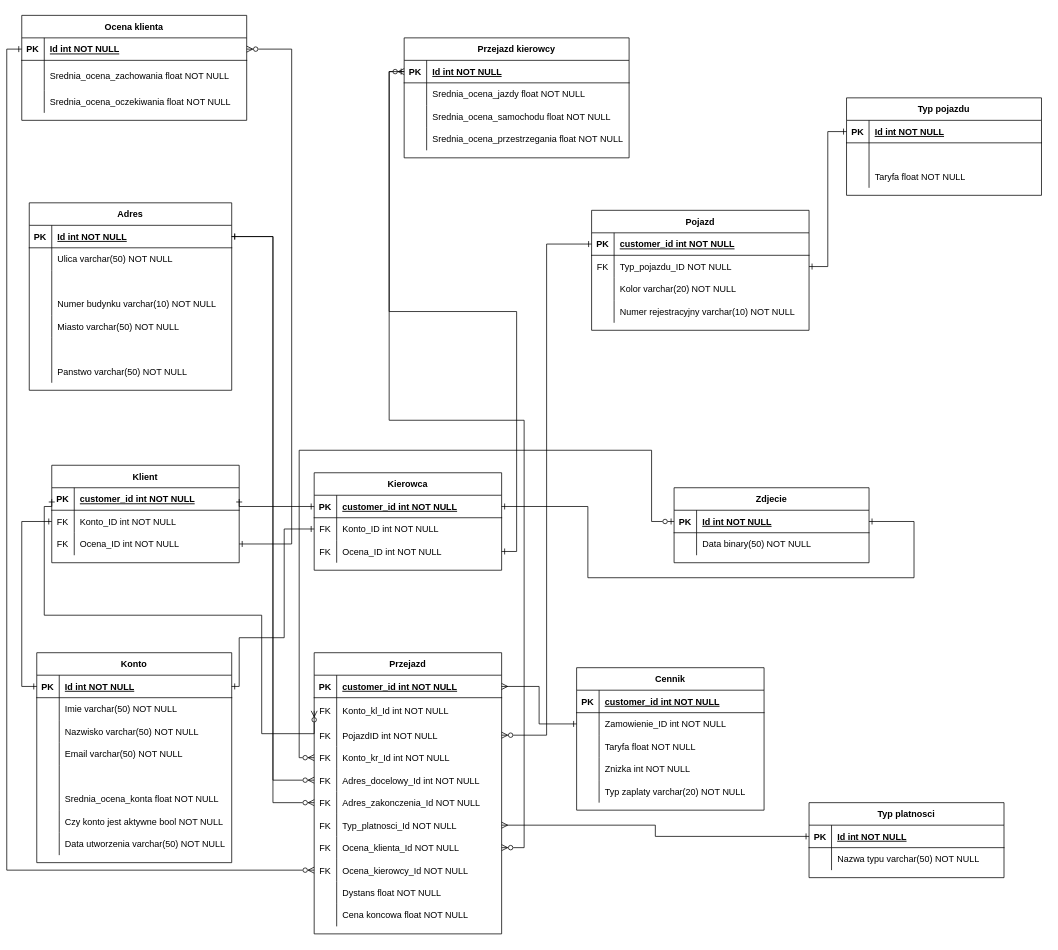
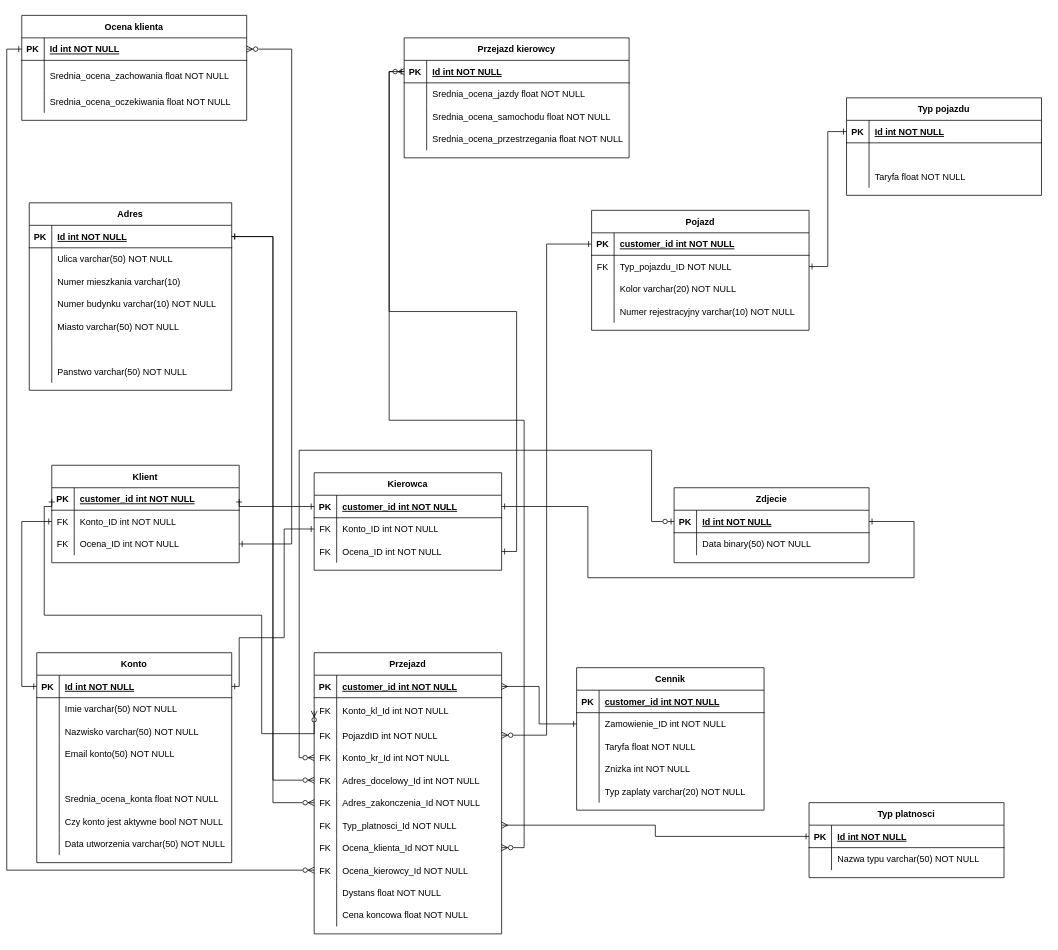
none -> (141, 282)
(124, 755) -> (119, 755)
